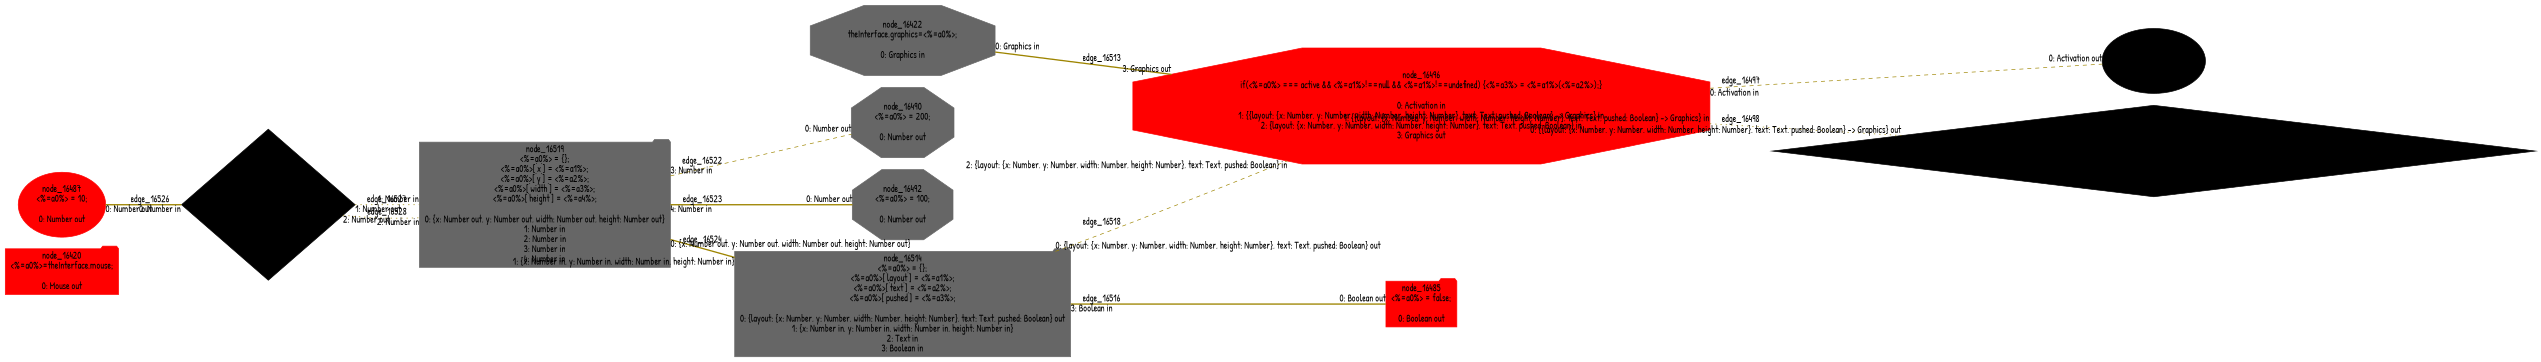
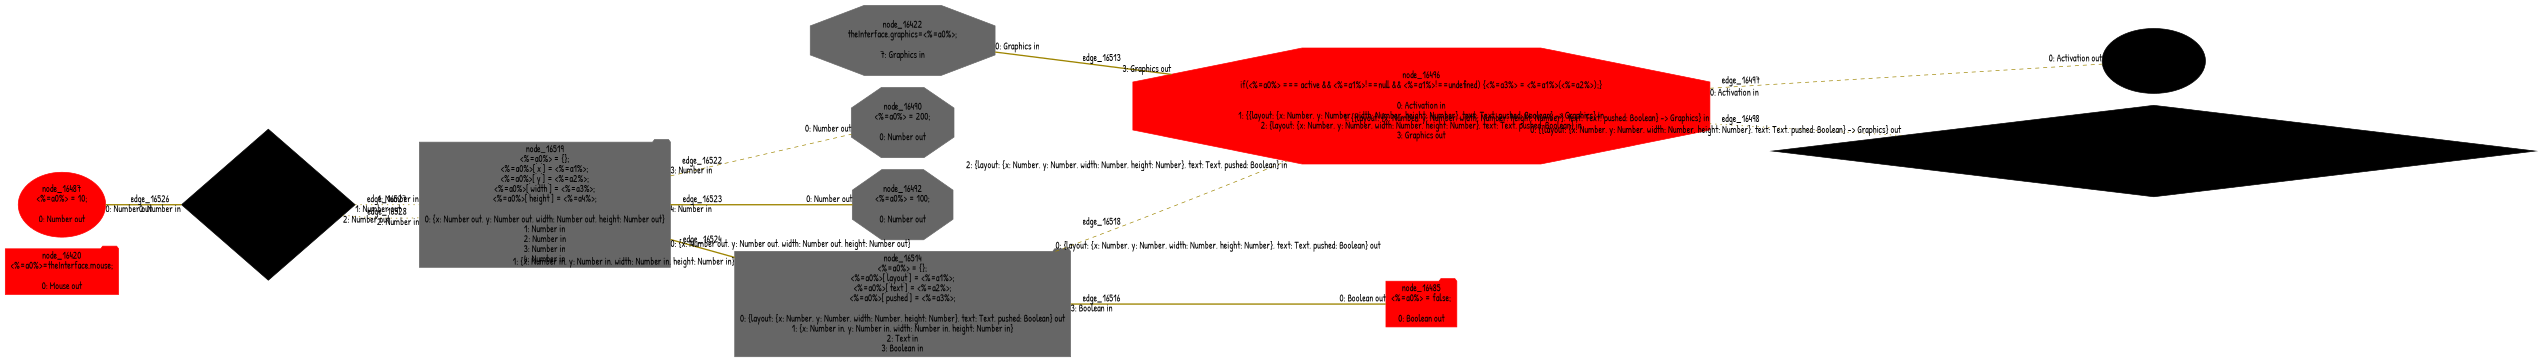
(903, 40) -> (903, 40)
